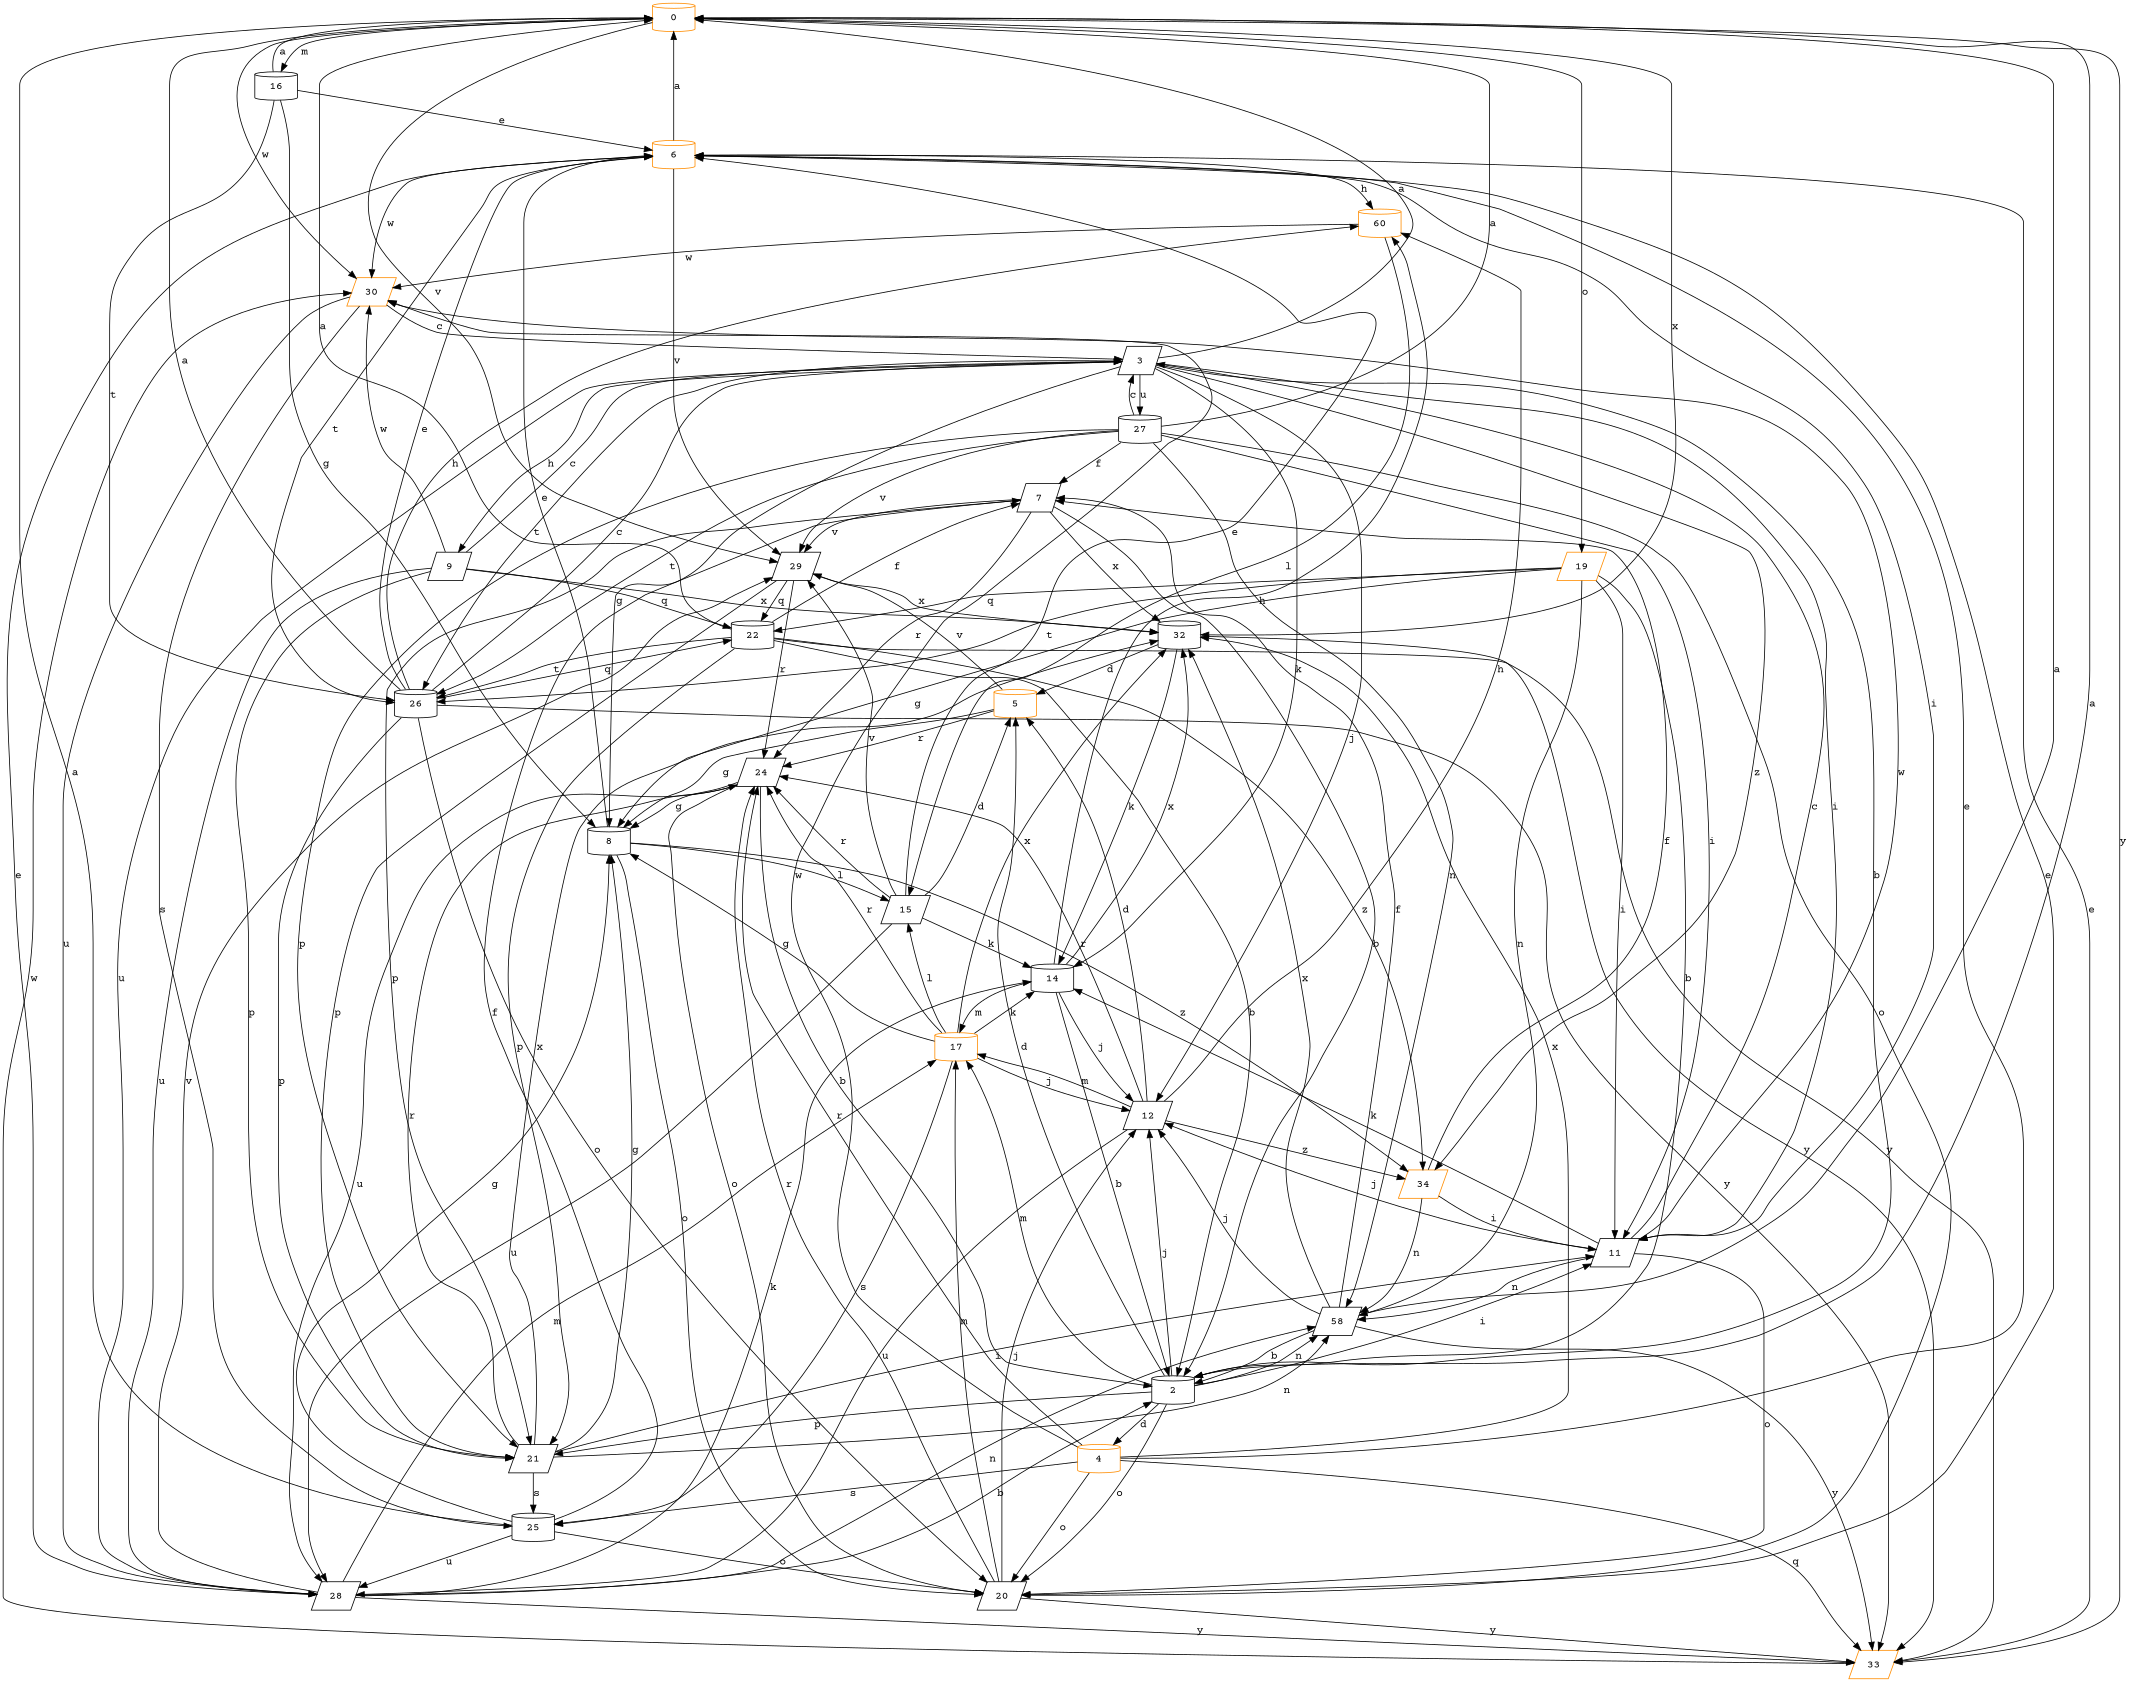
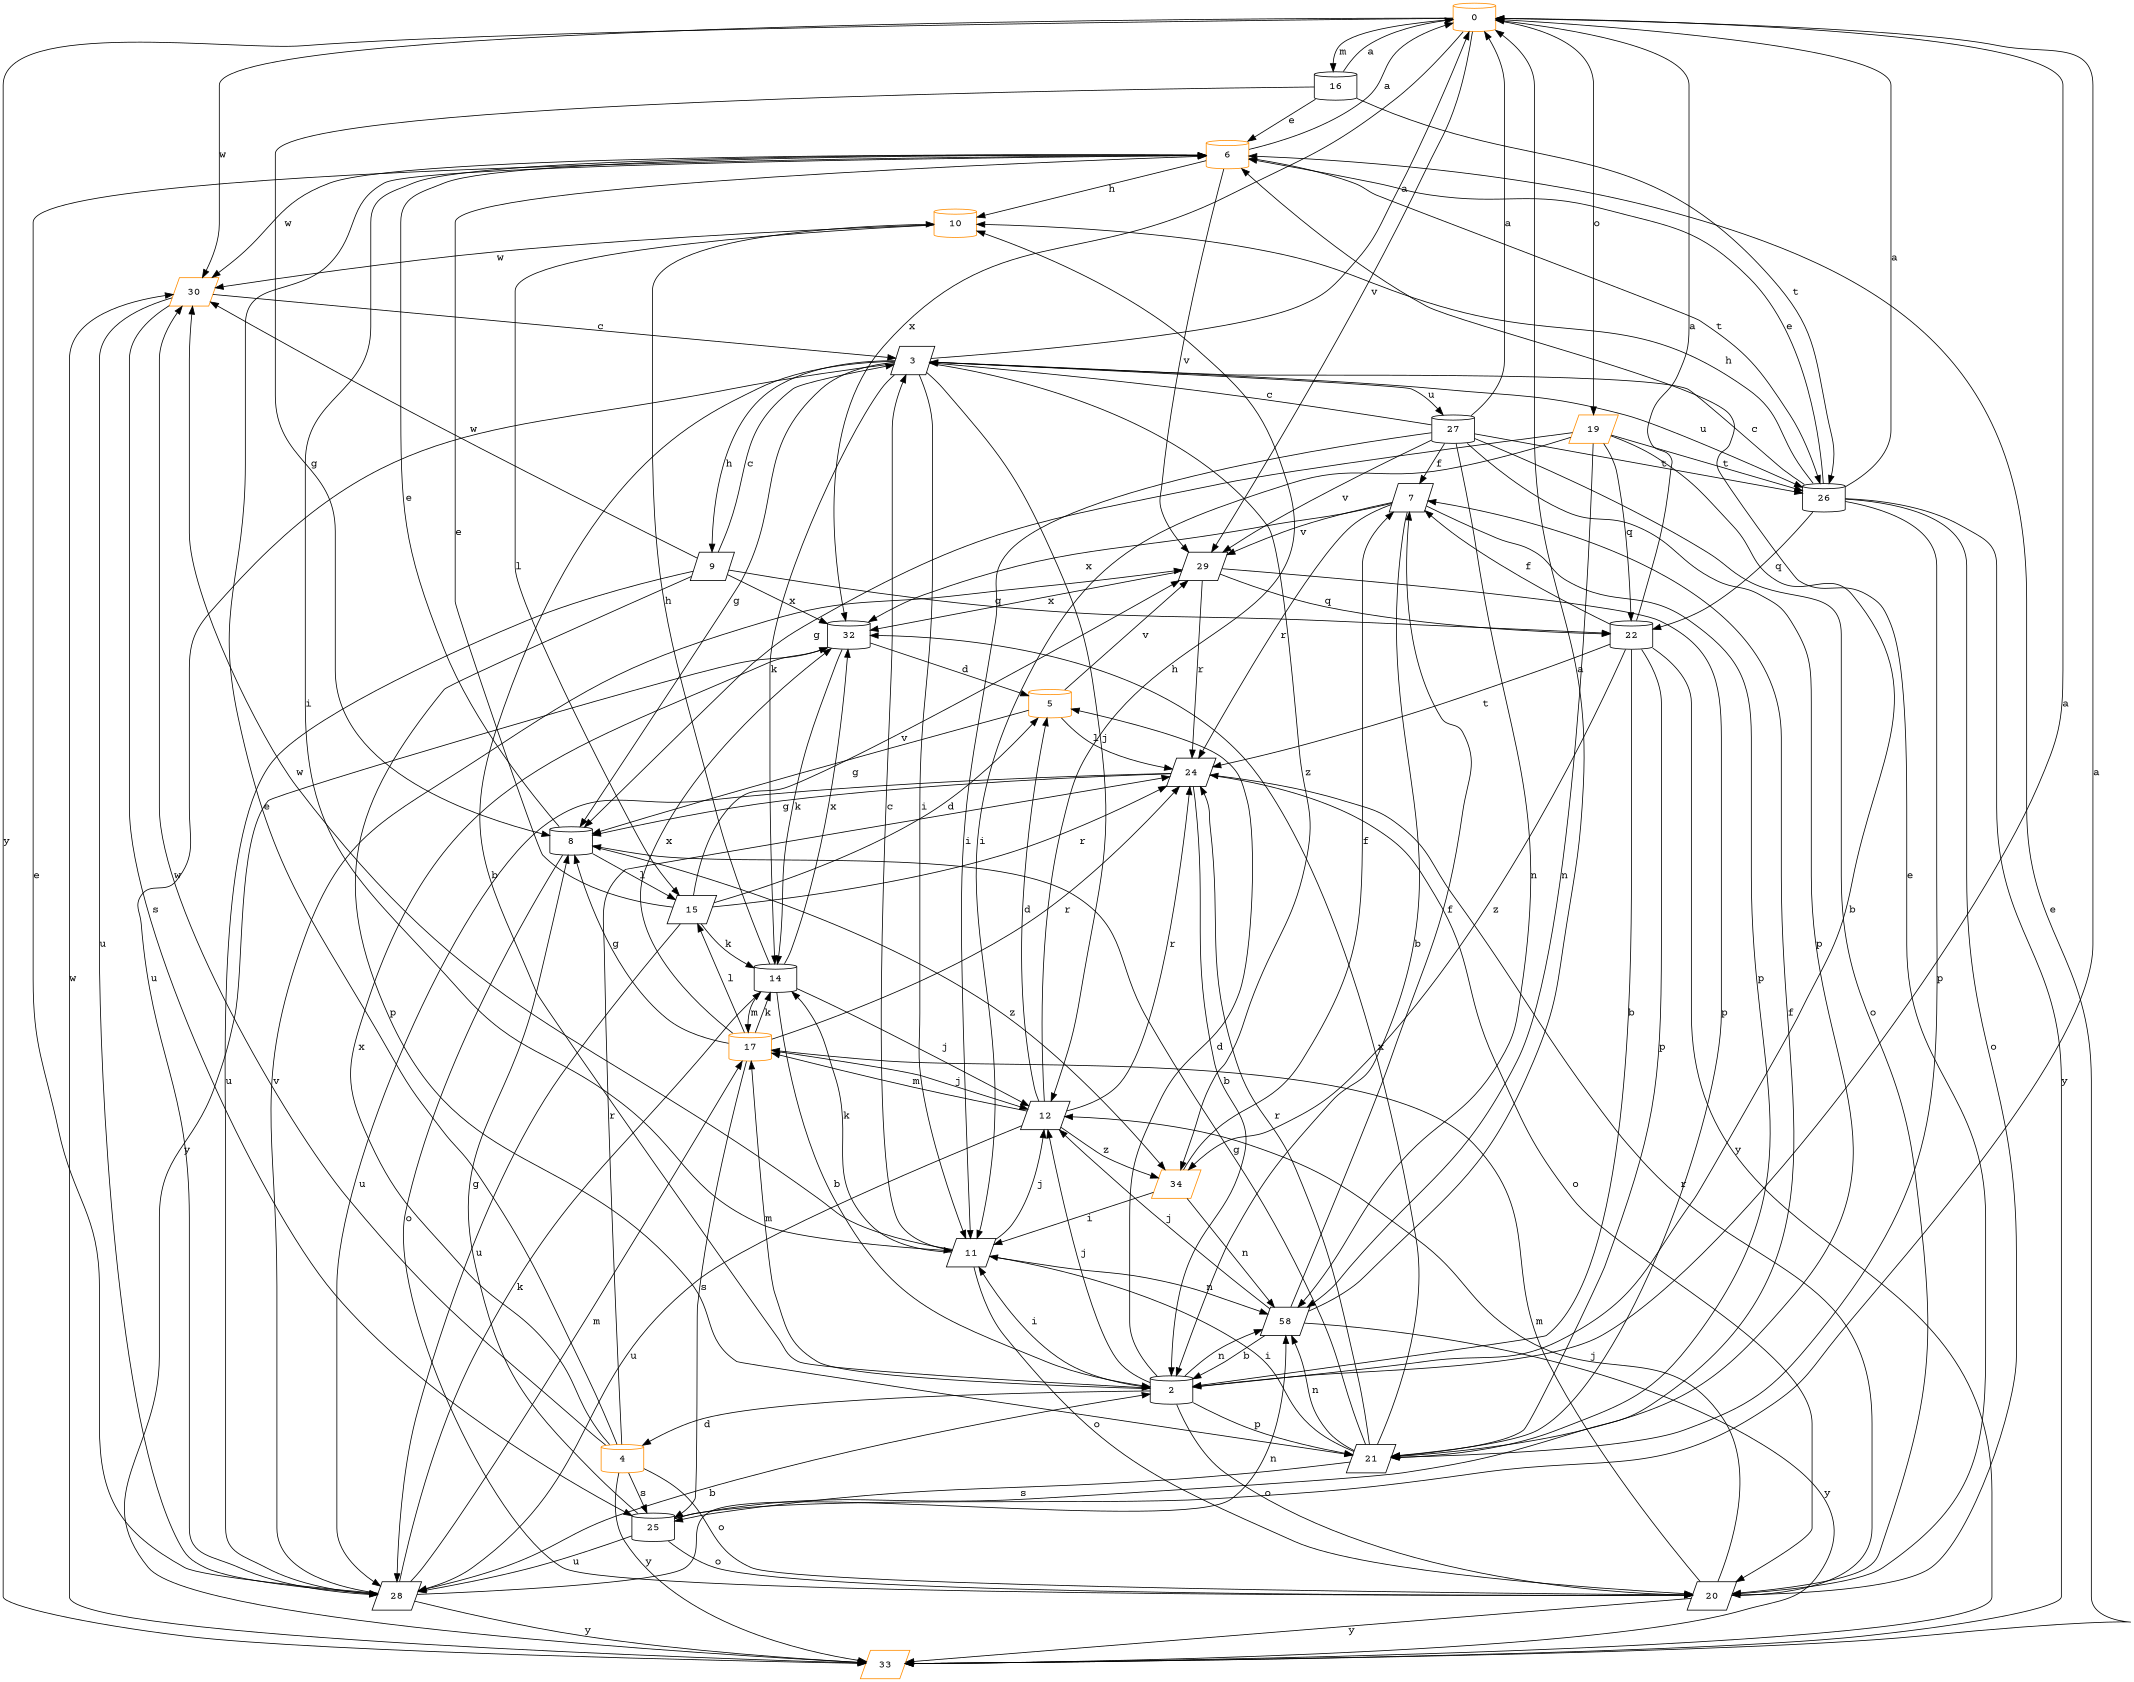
(1380, 223) -> (955, 223)
(537, 532) -> (1704, 429)
(593, 655) -> (1418, 712)
(921, 738) -> (1096, 738)
(1300, 978) -> none
(1796, 1562) -> (649, 1562)
